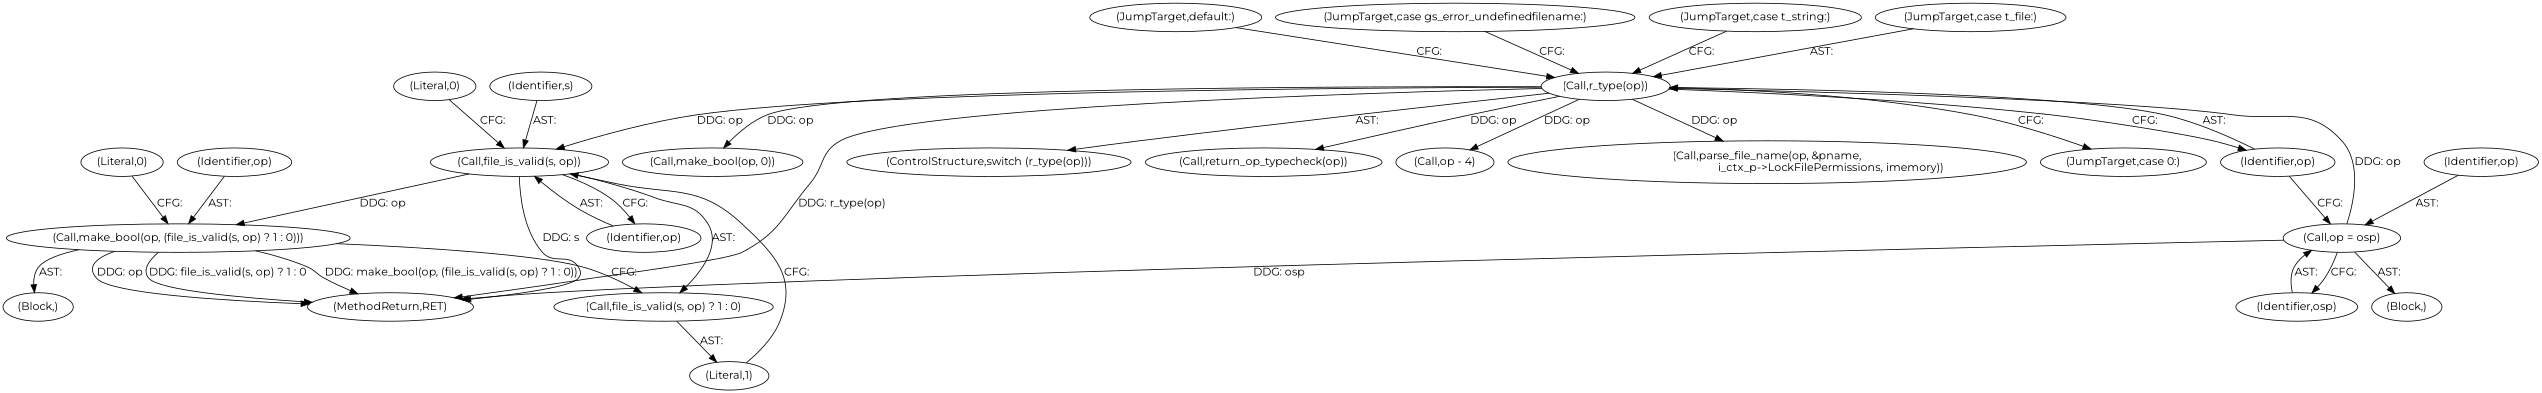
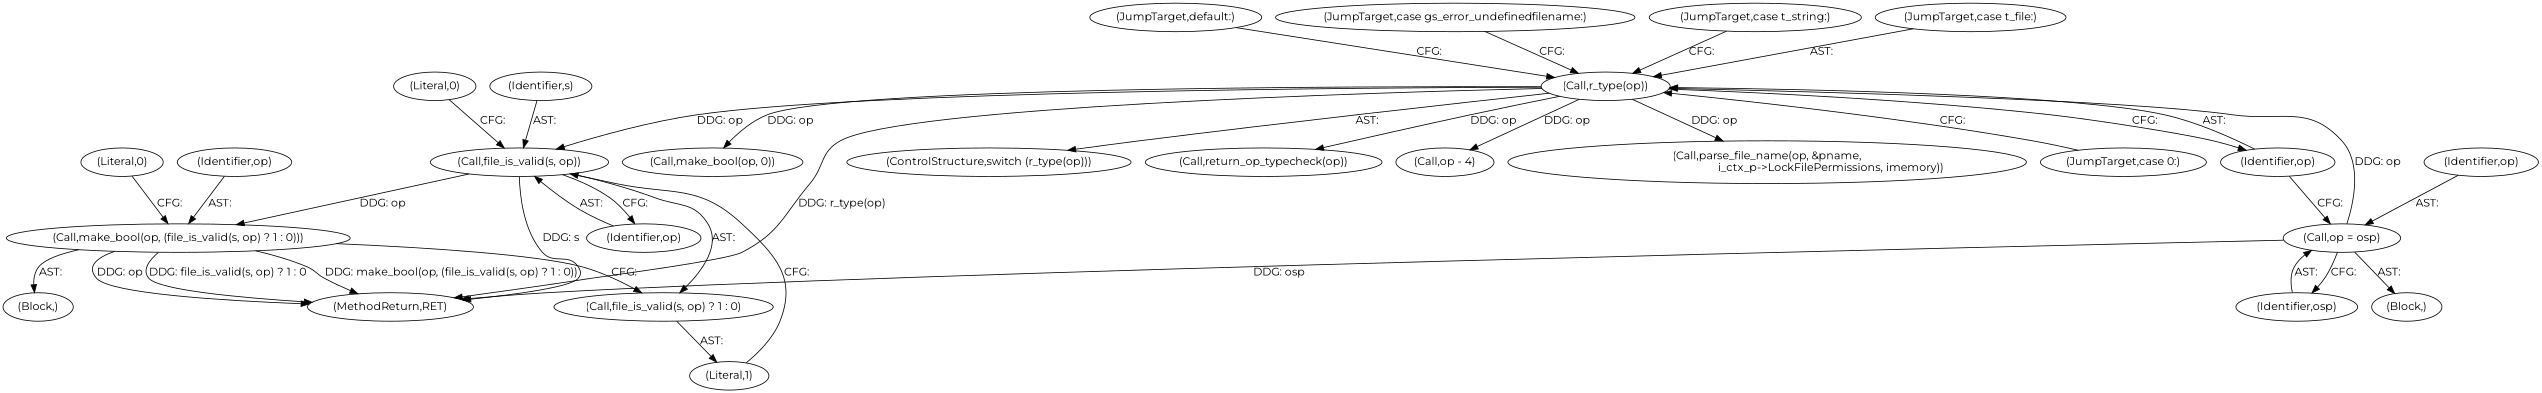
(1941, 110) -> (1876, 117)
